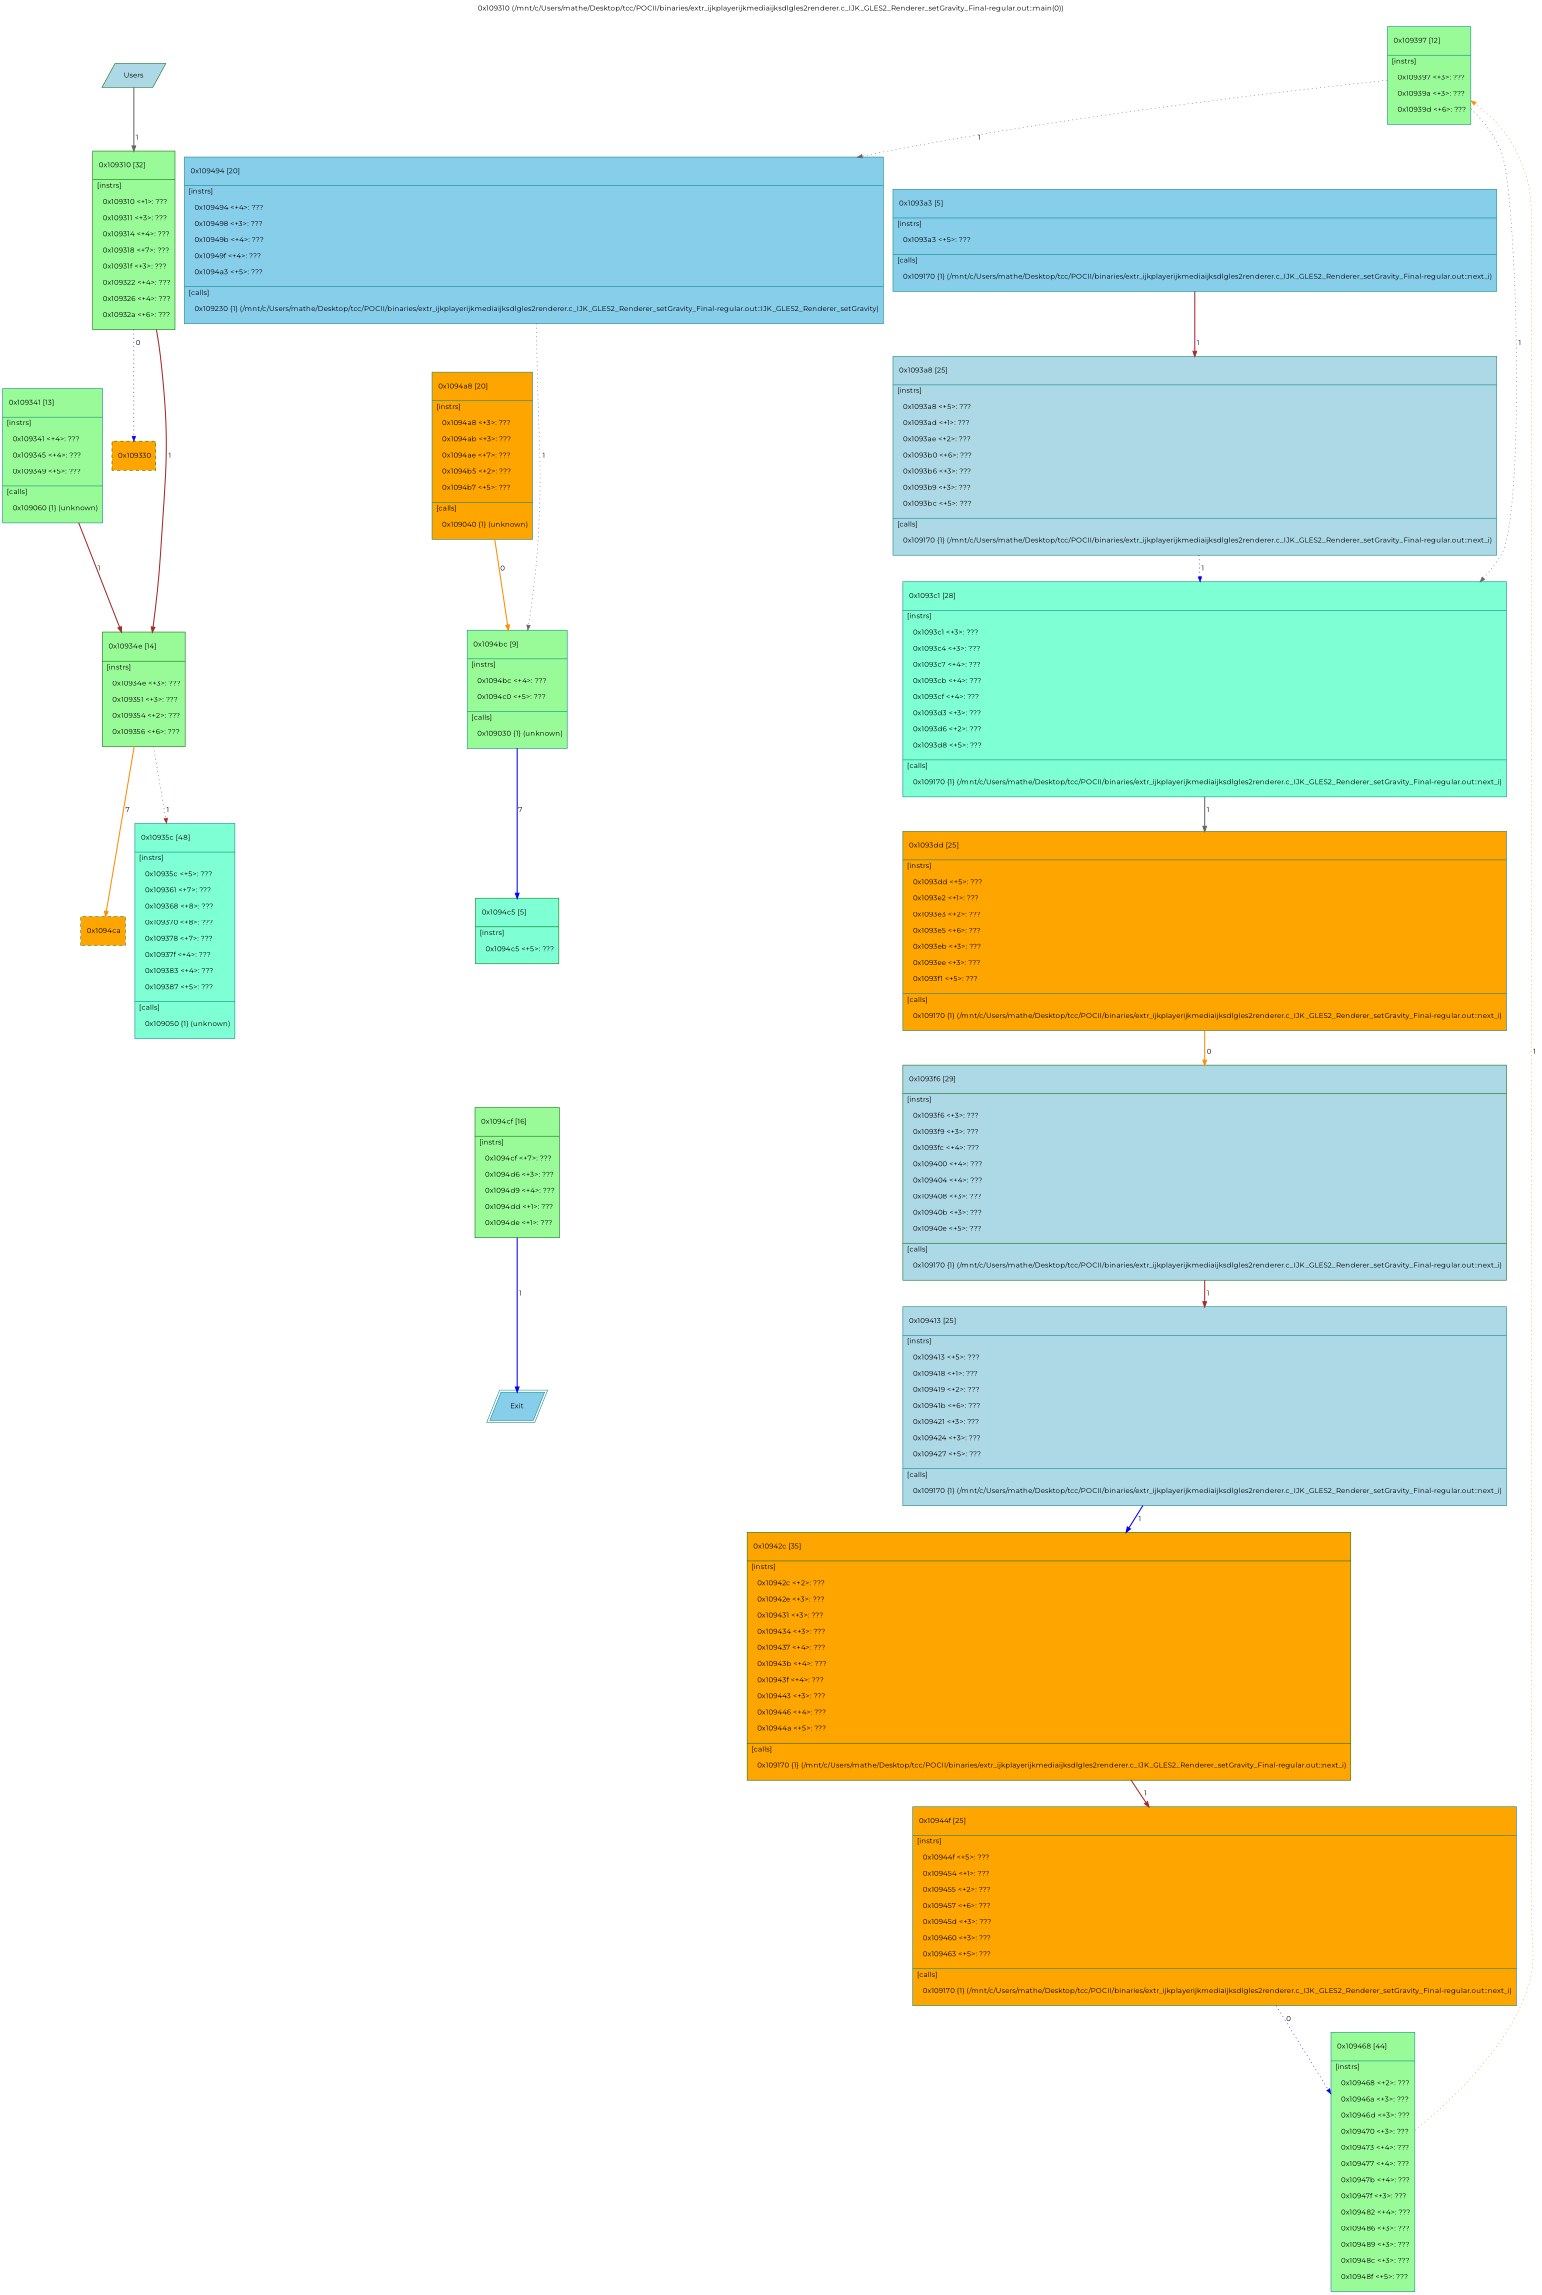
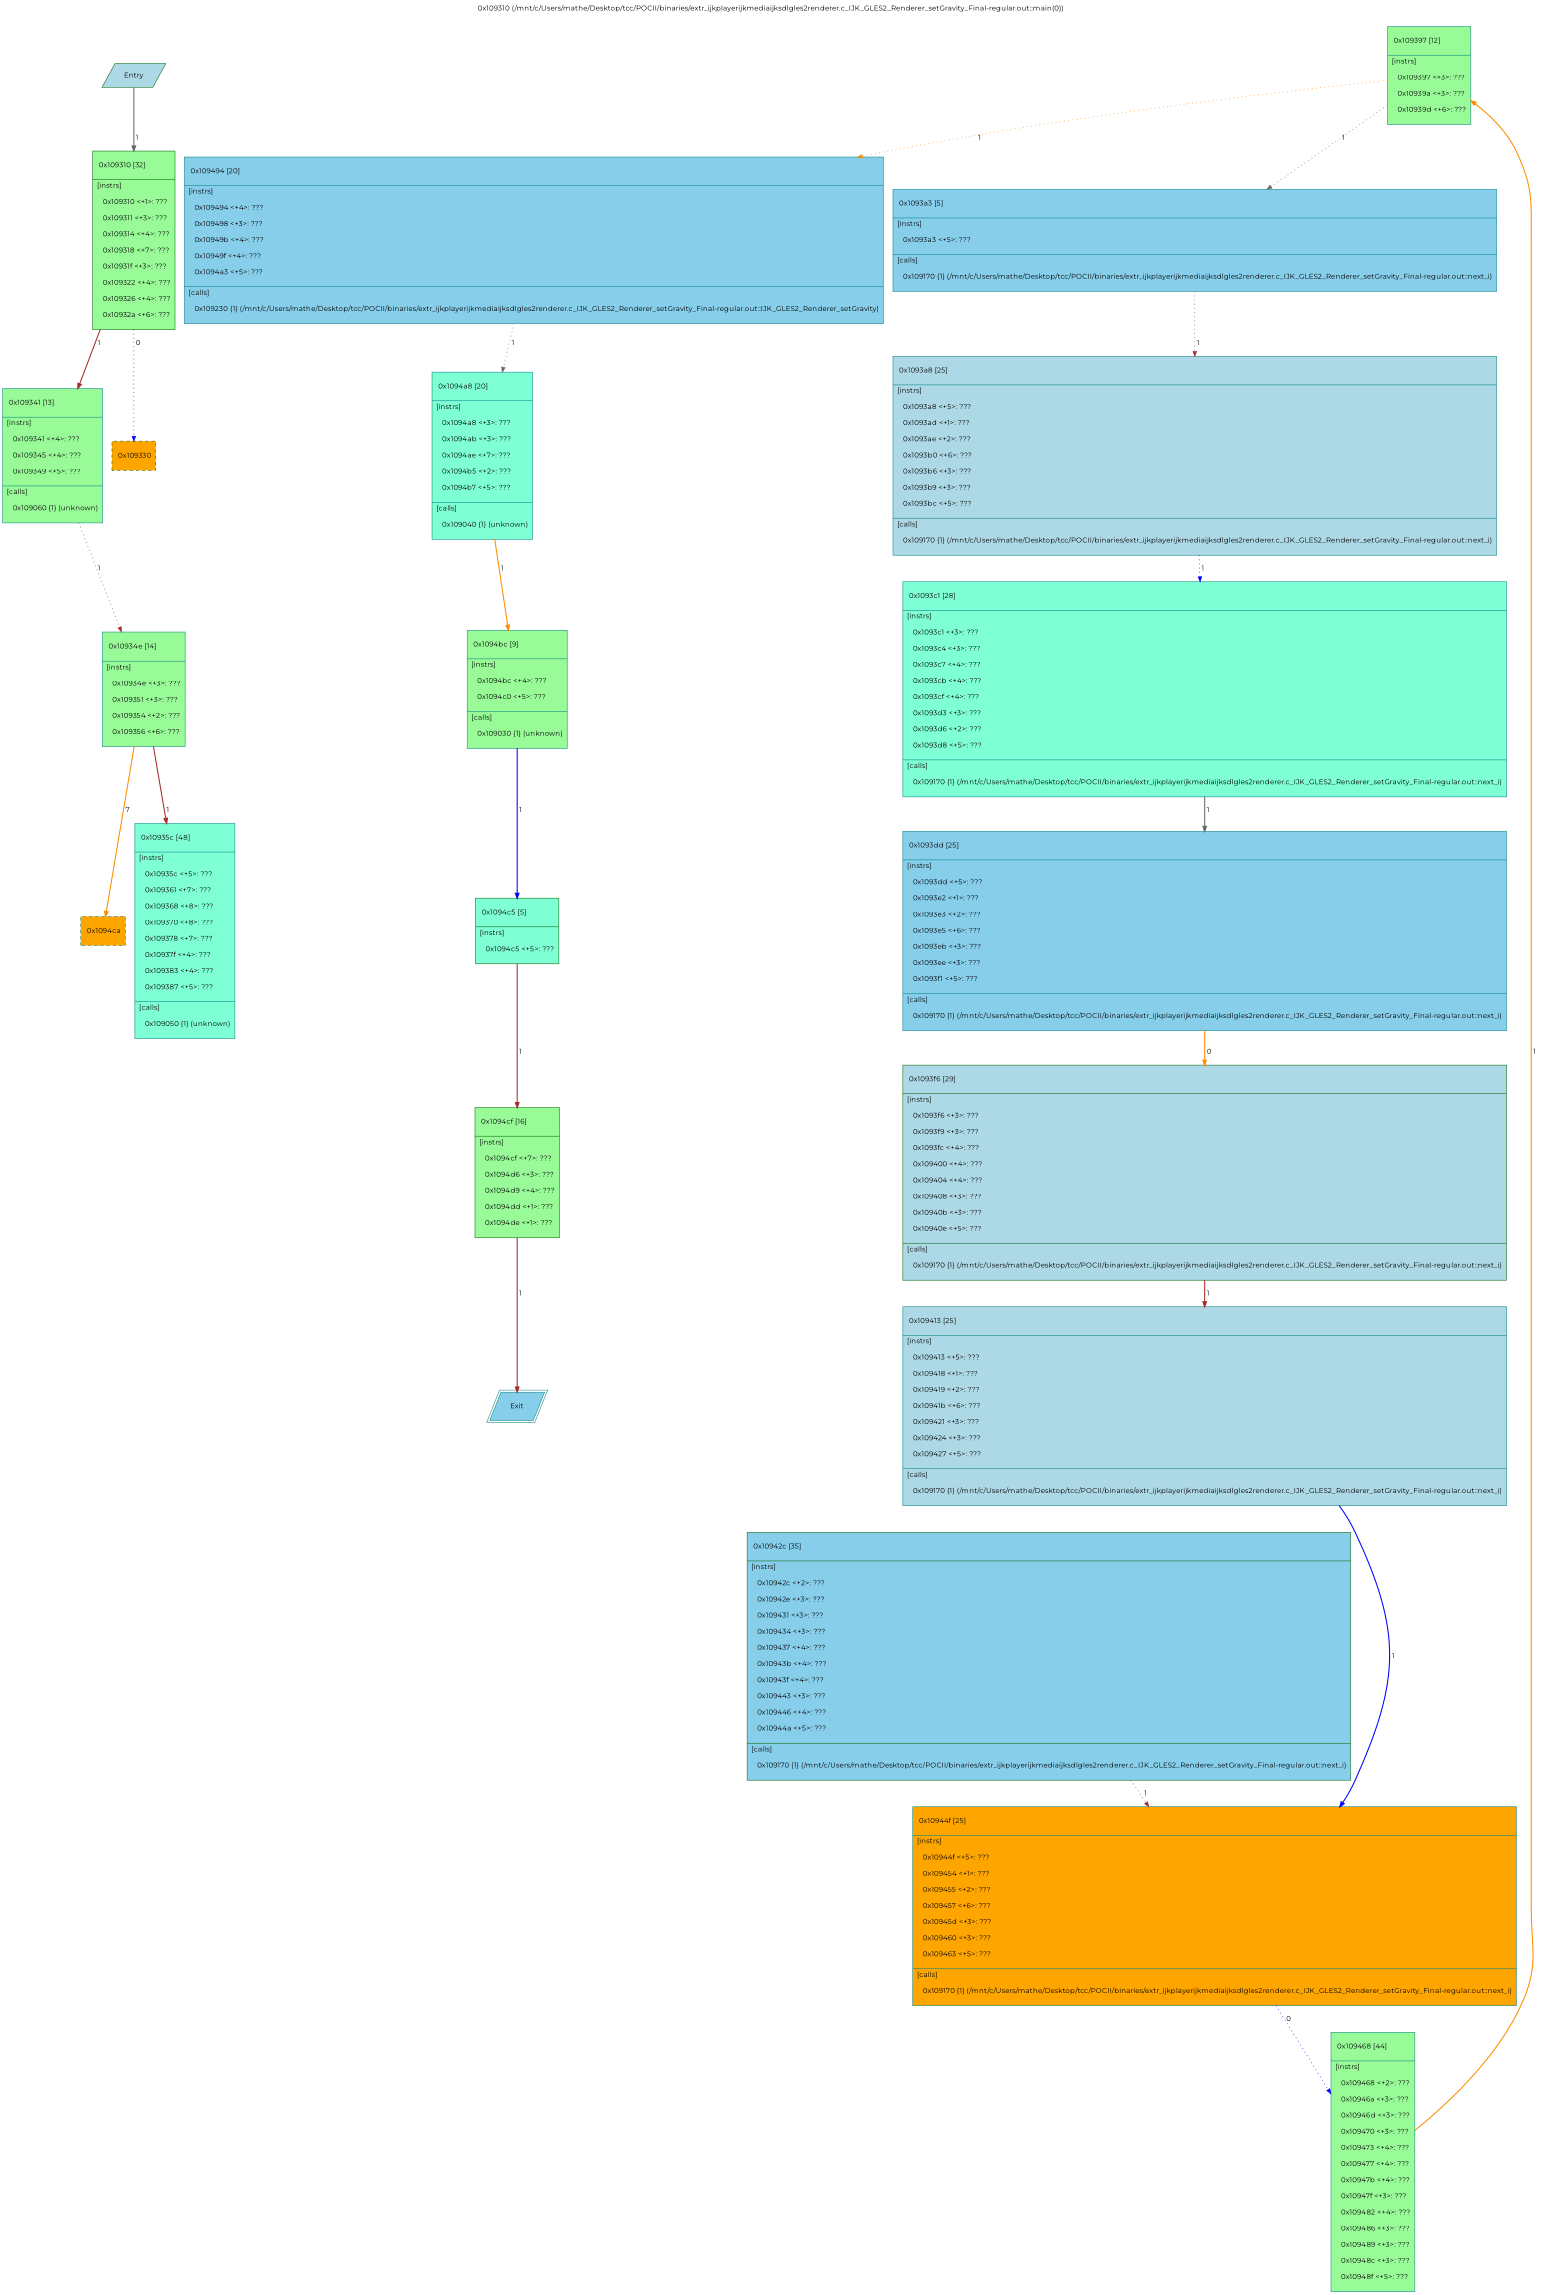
(134, 76) -> (134, 76)
(1124, 113) -> (1124, 113)
(1195, 321) -> (1195, 321)
(1516, 342) -> (1329, 146)
(482, 456) -> (482, 456)
(540, 475) -> (509, 345)
(165, 478) -> (90, 357)
(502, 568) -> (502, 568)
(99, 575) -> (99, 575)
(144, 689) -> (144, 689)
(160, 782) -> (160, 782)
(520, 810) -> (520, 810)
(1205, 931) -> (1205, 931)
none -> (517, 1033)
(1531, 1129) -> (1531, 1129)
(517, 1312) -> (517, 1312)
(1136, 1517) -> (1389, 1653)
(1049, 1656) -> (1049, 1656)
(1138, 1791) -> (1138, 1791)
